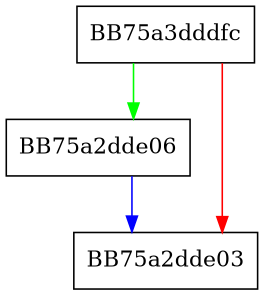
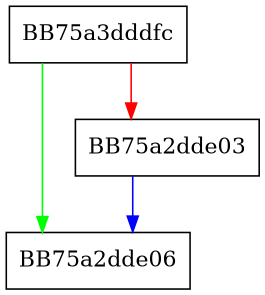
(132, 196) -> (133, 196)
